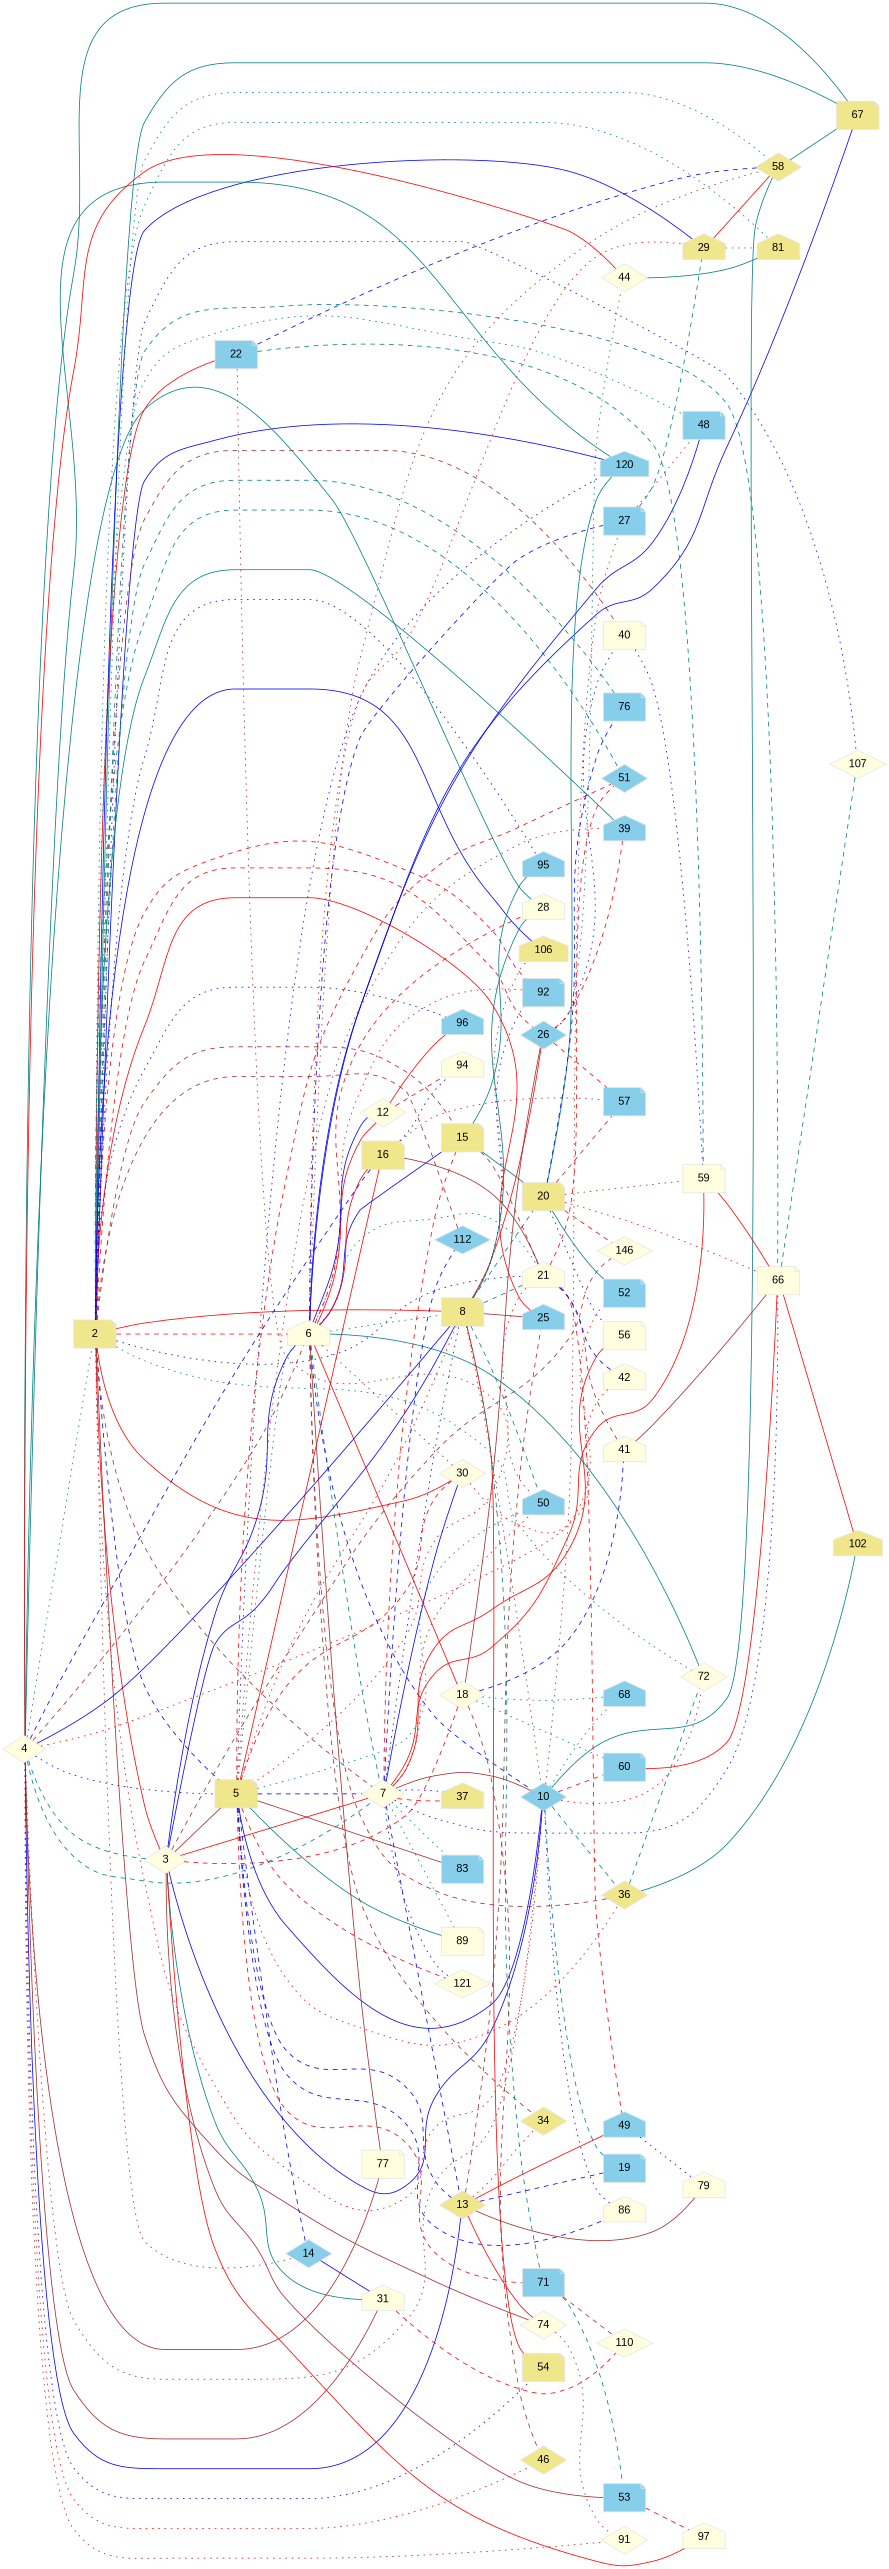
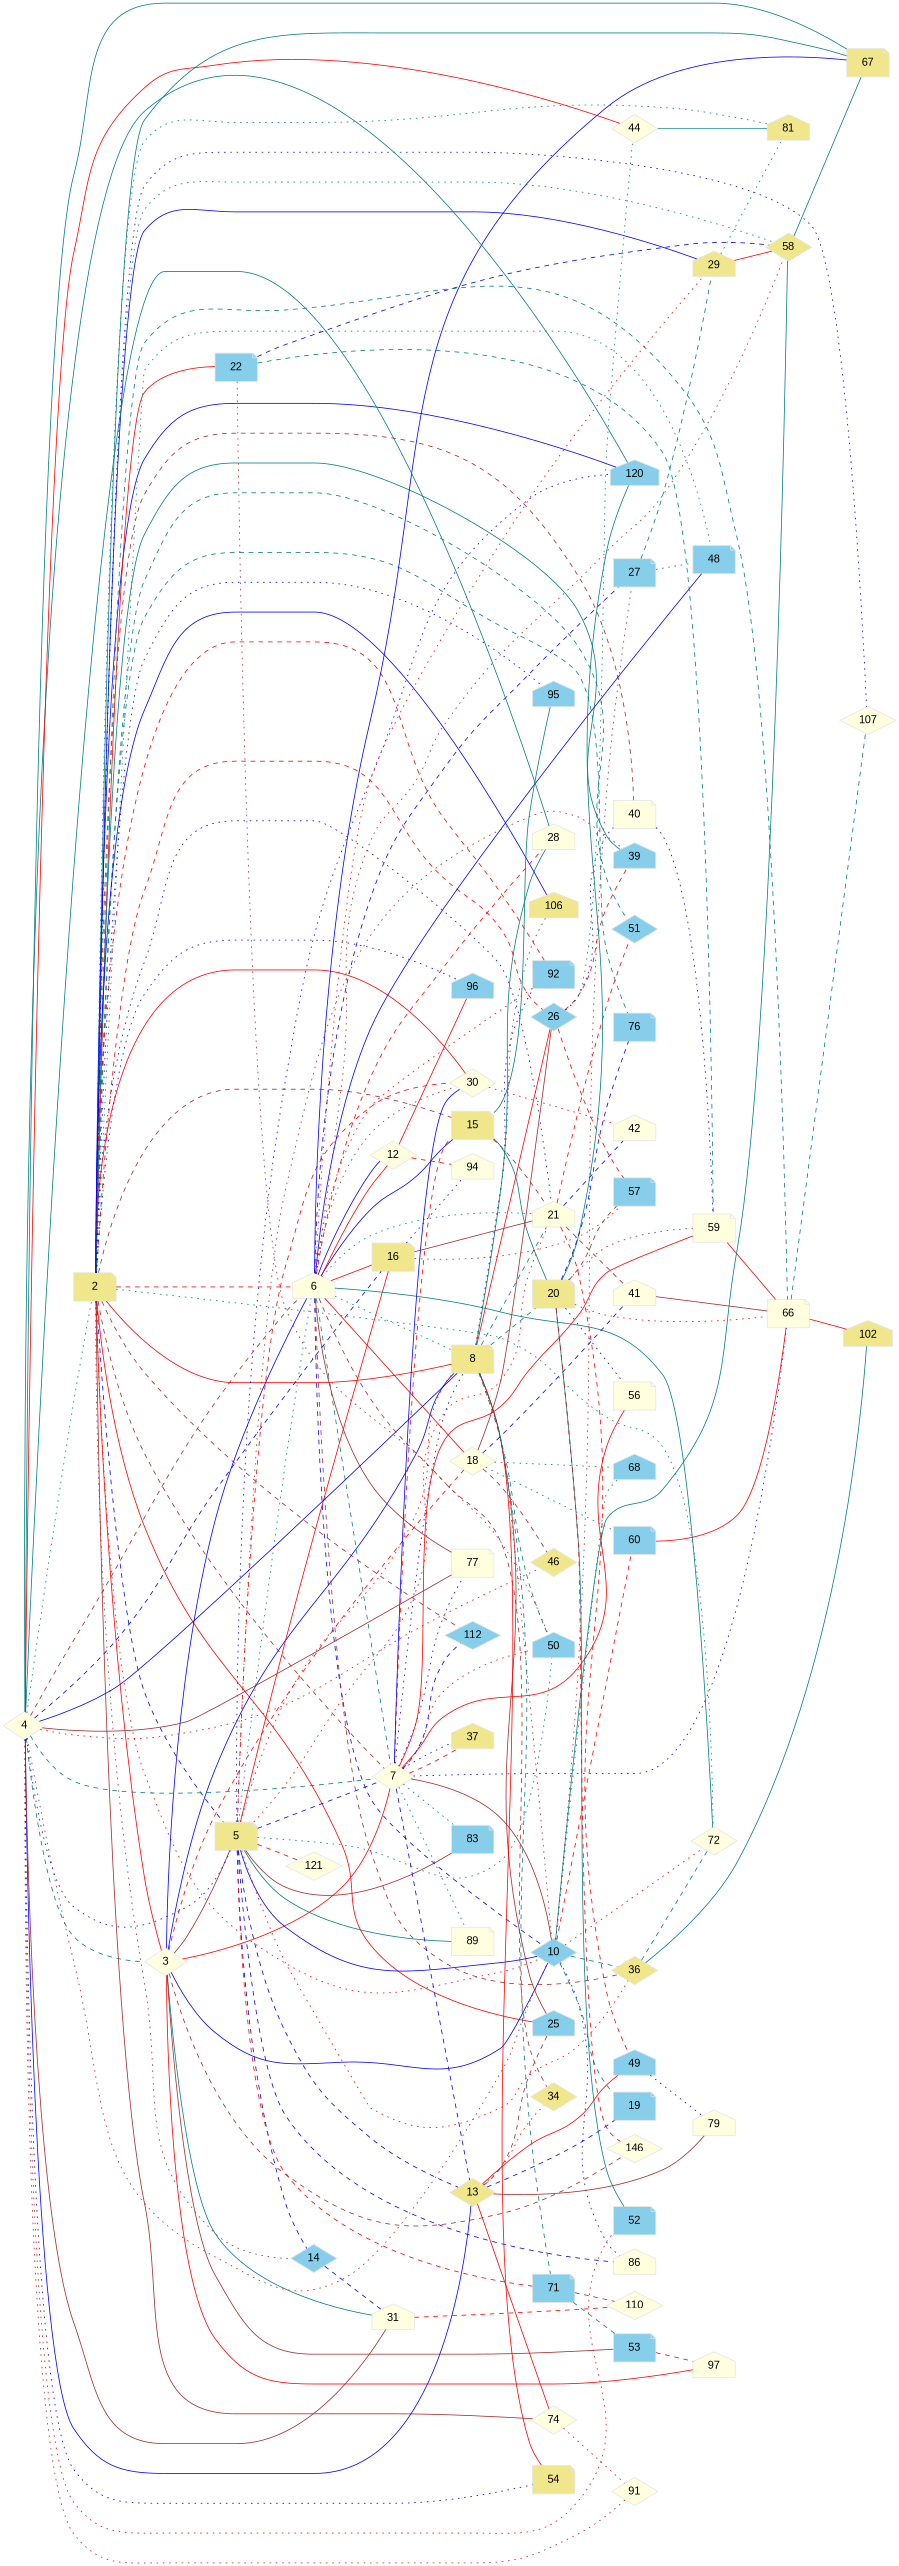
(281, 1207) -> none
(419, 1936) -> (429, 1671)
(345, 2276) -> (353, 2288)
